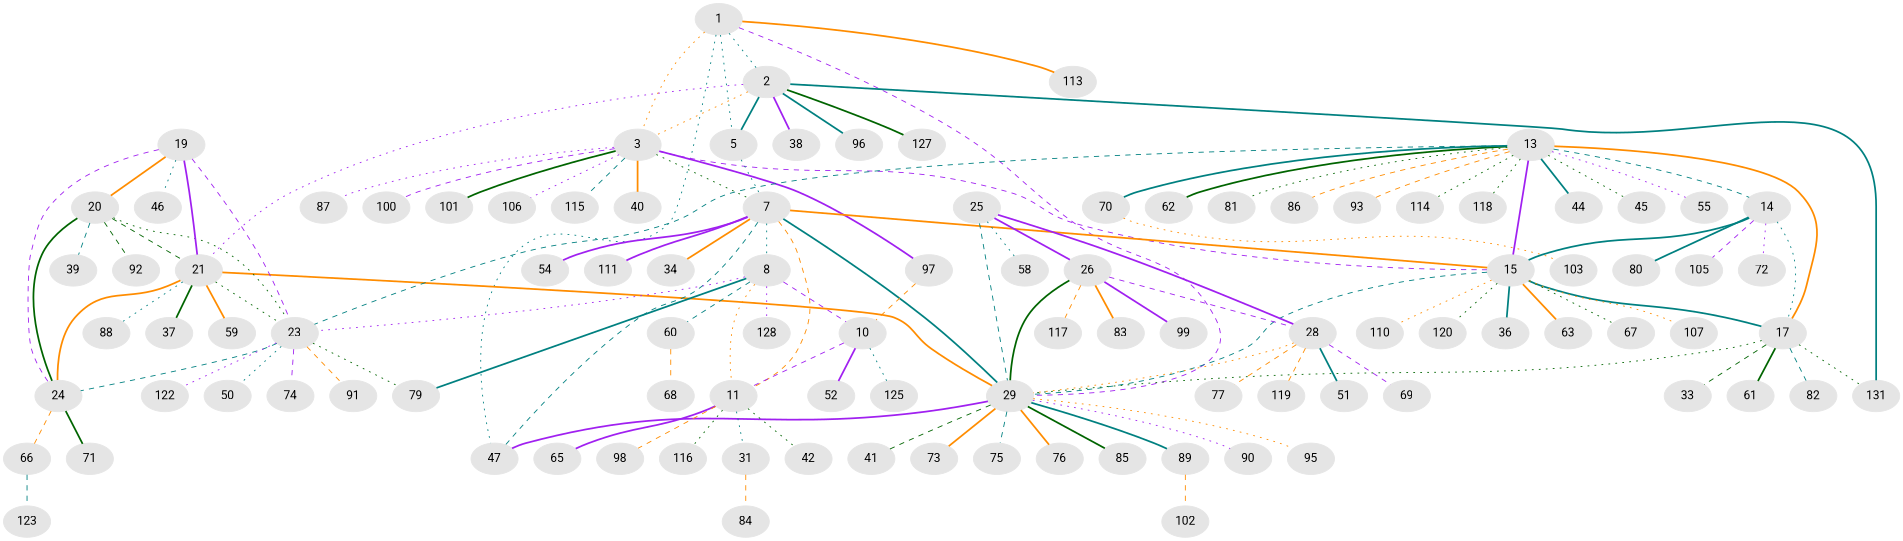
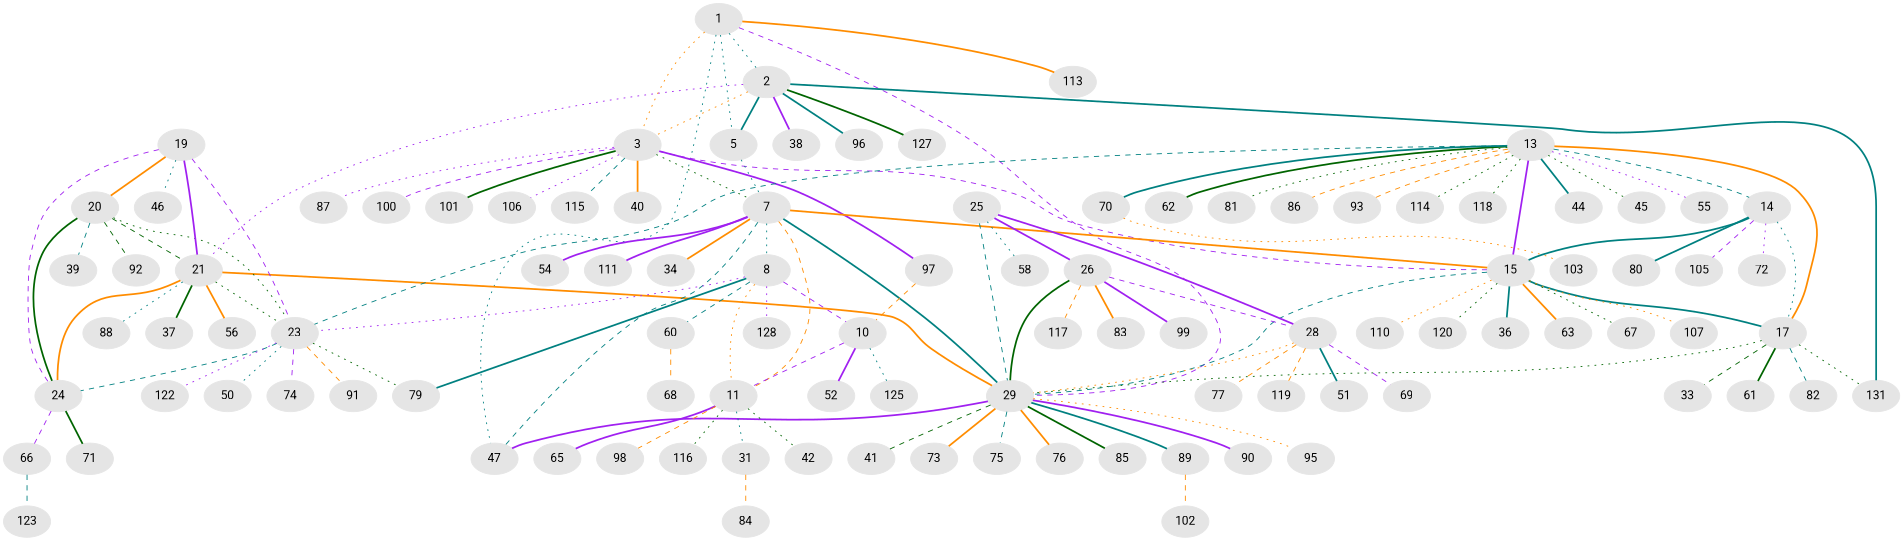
(232, 333) -> (232, 333)
(1133, 420) -> (1133, 420)
(43, 427) -> (43, 427)
